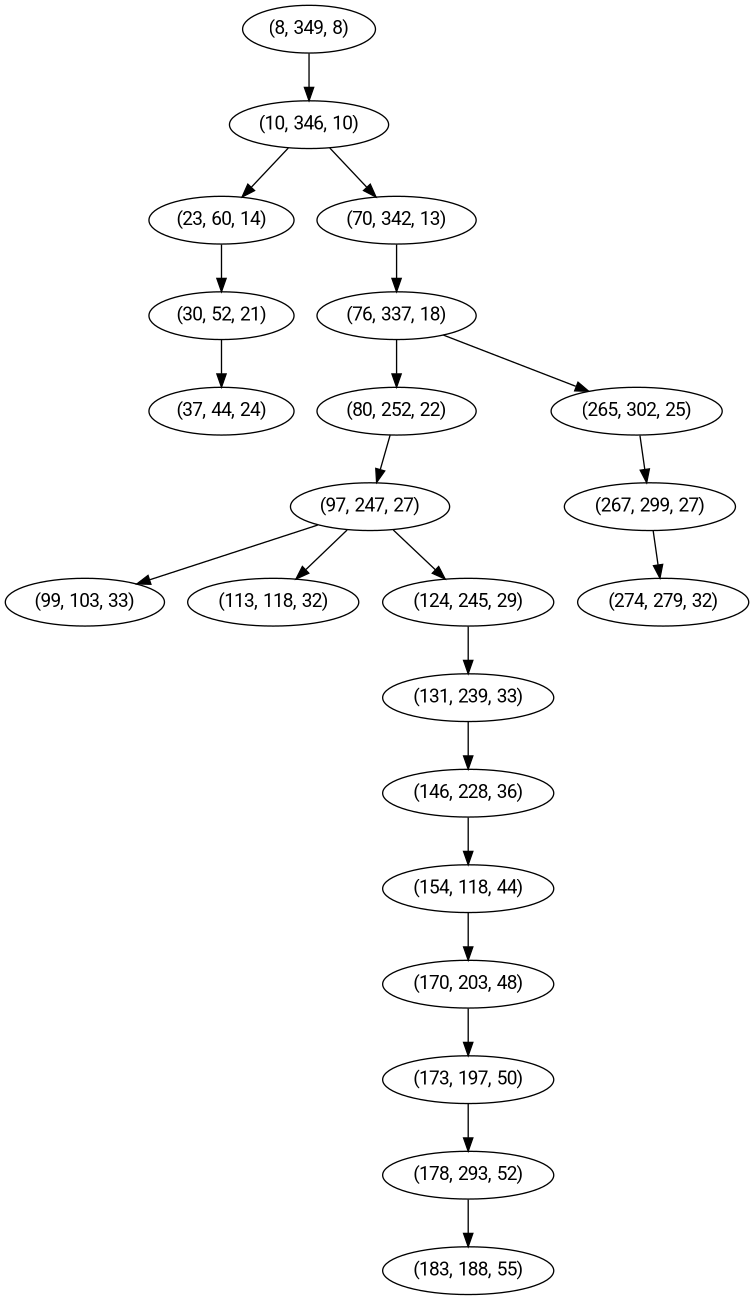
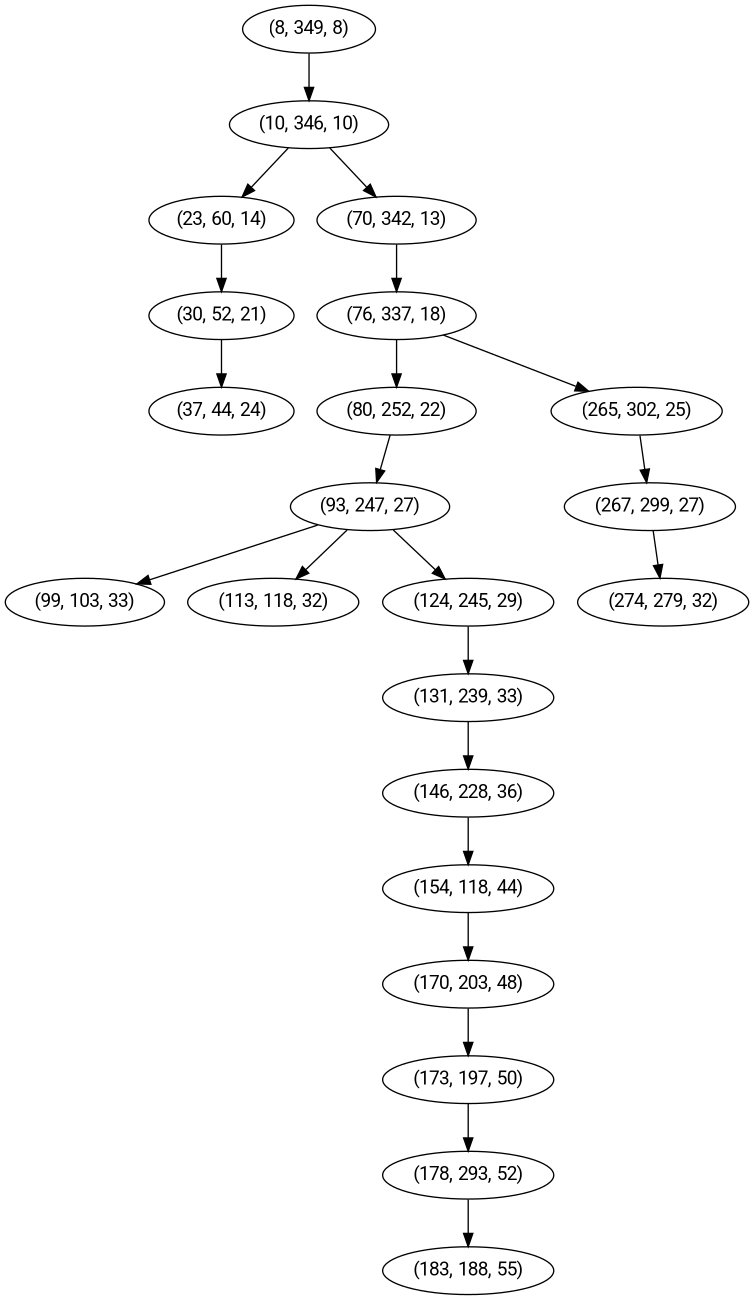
(370, 507) -> (370, 507)
